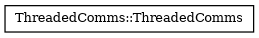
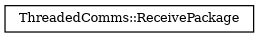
(129, 19) -> (129, 19)
